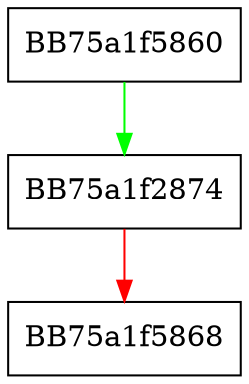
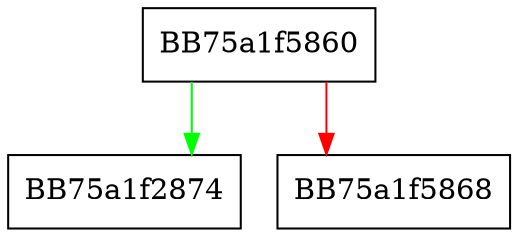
(124, 255) -> (326, 108)
